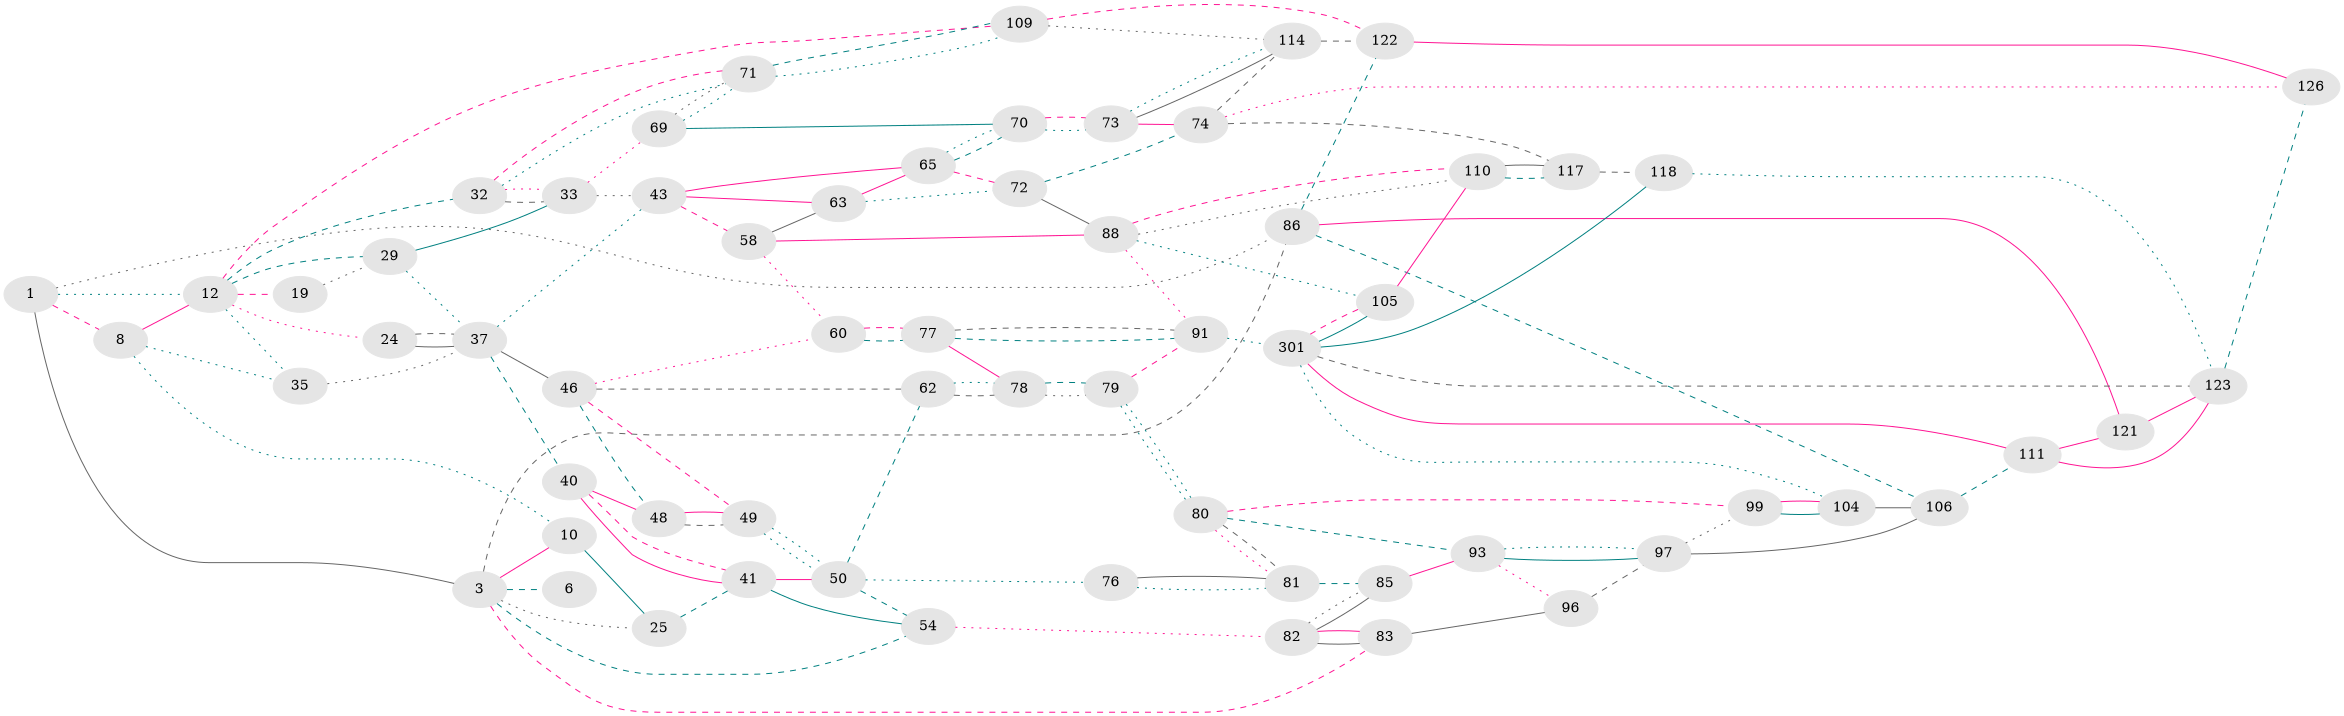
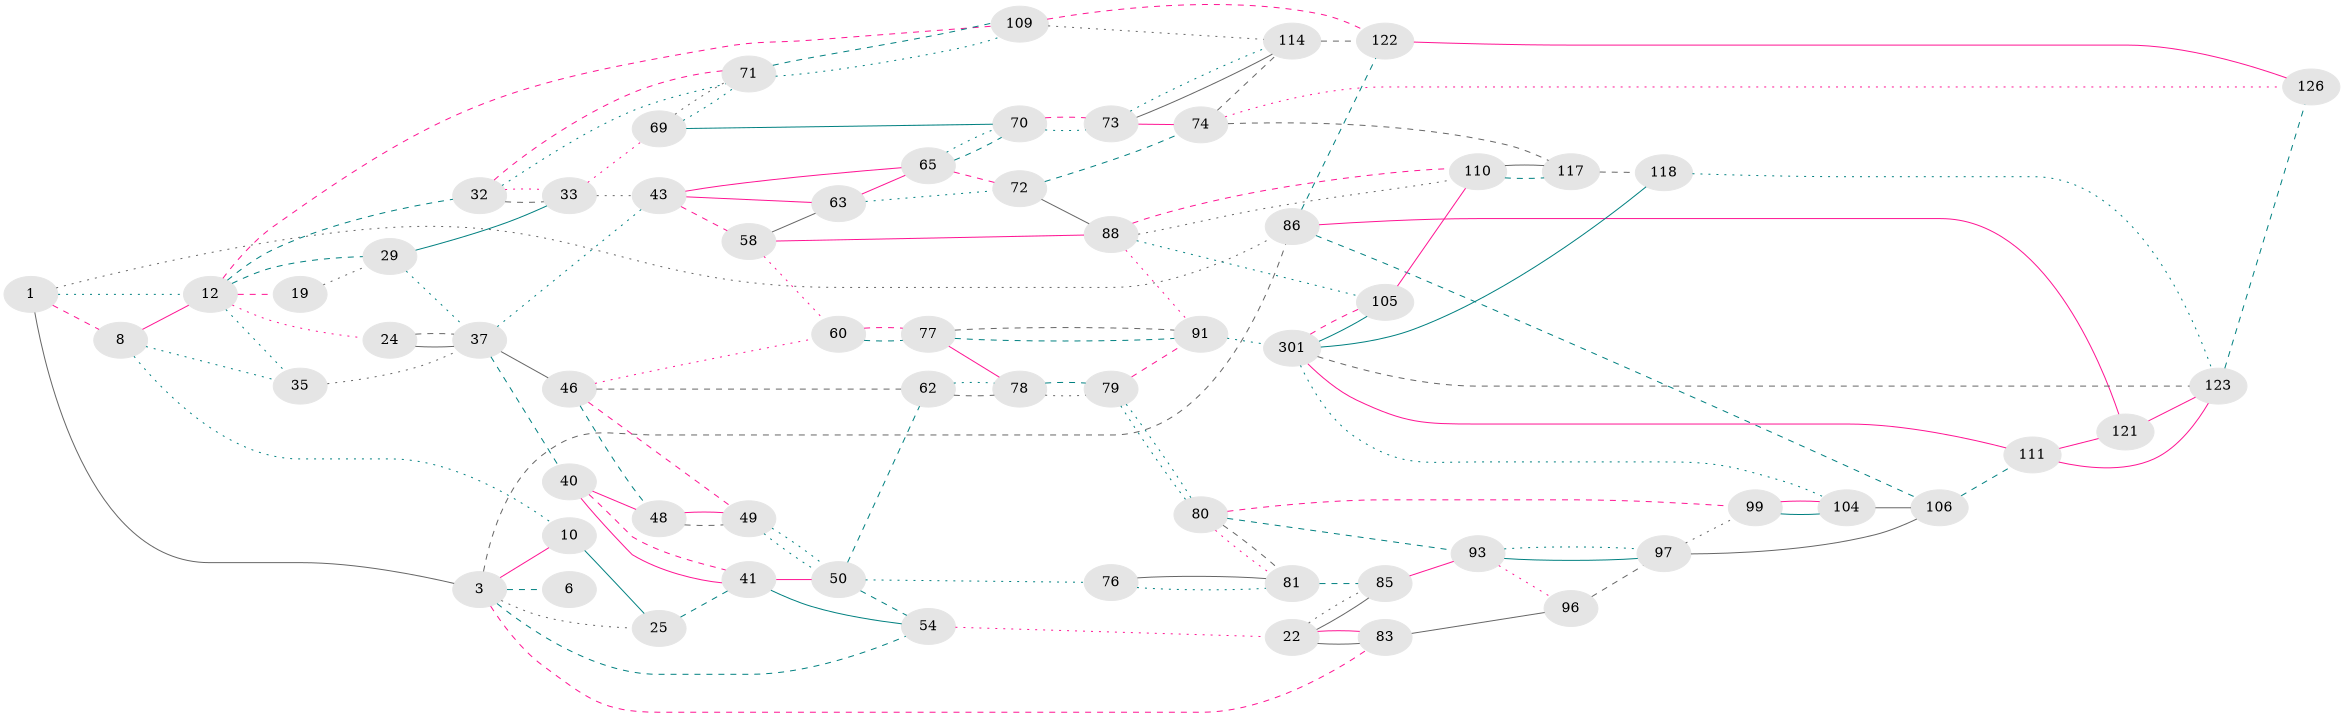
(1292, 637) -> (1292, 637)
